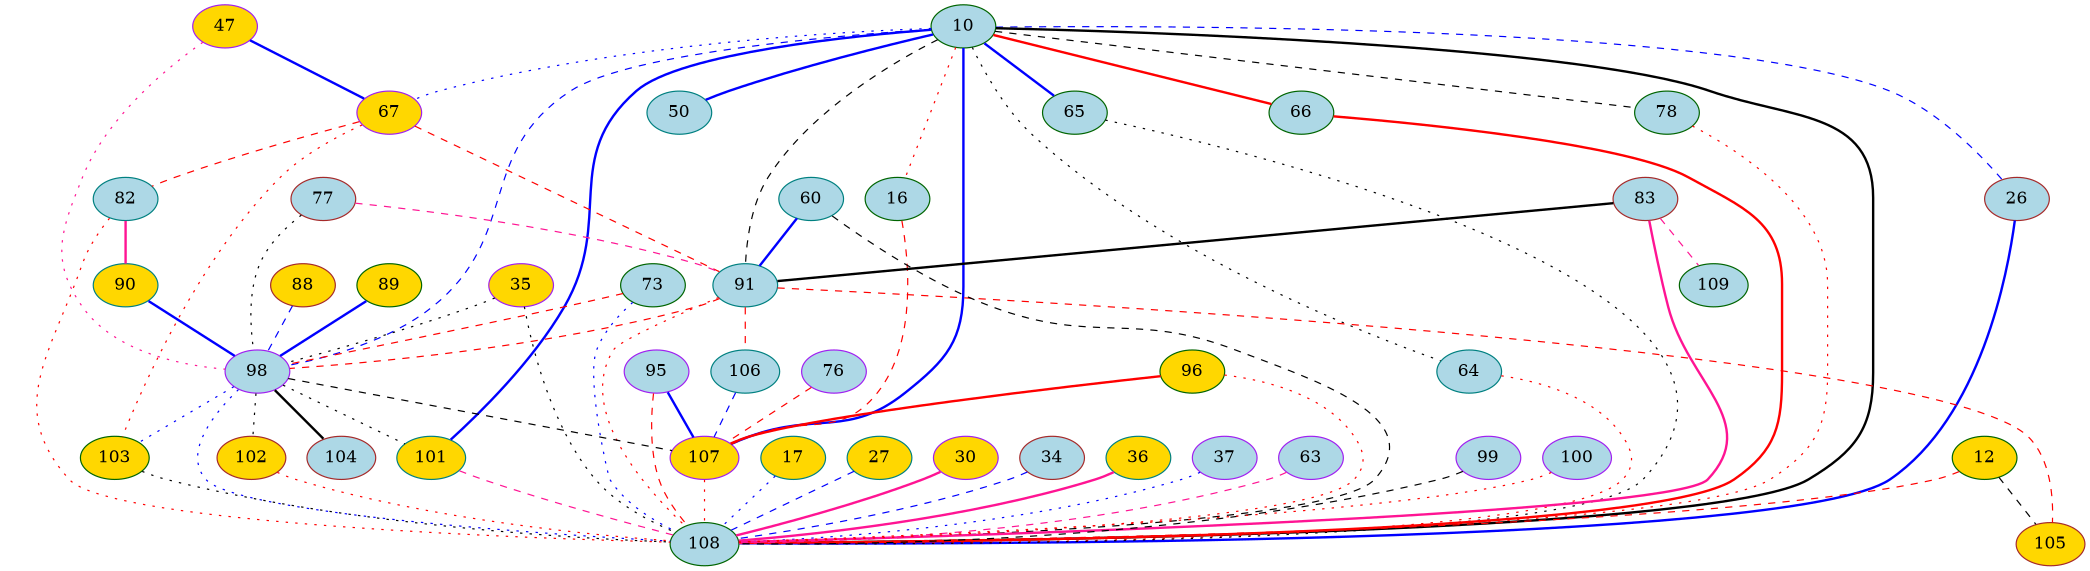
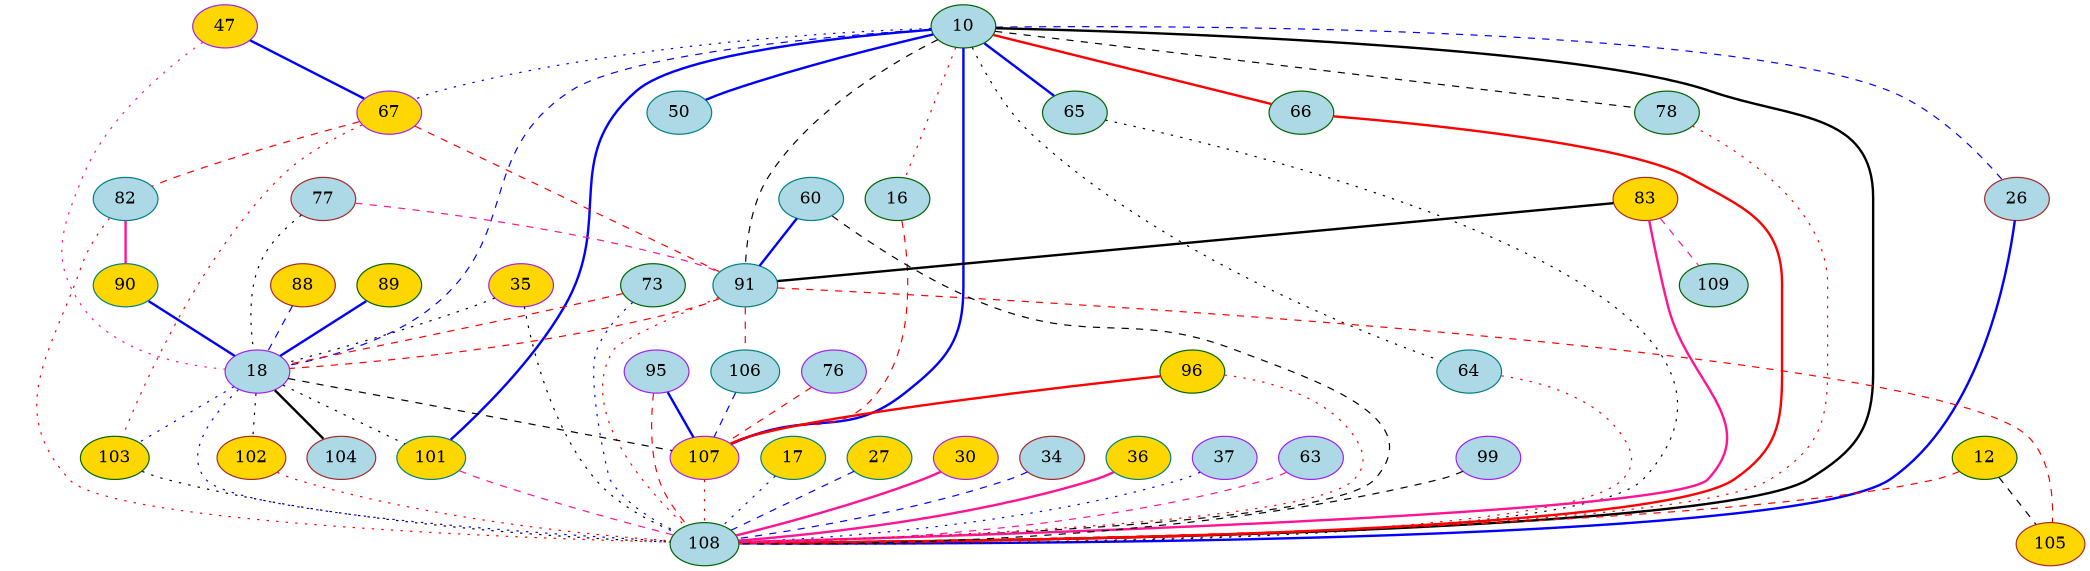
(1645, 199) -> (1645, 199)
(257, 372) -> (257, 372)
(1577, 458) -> none
